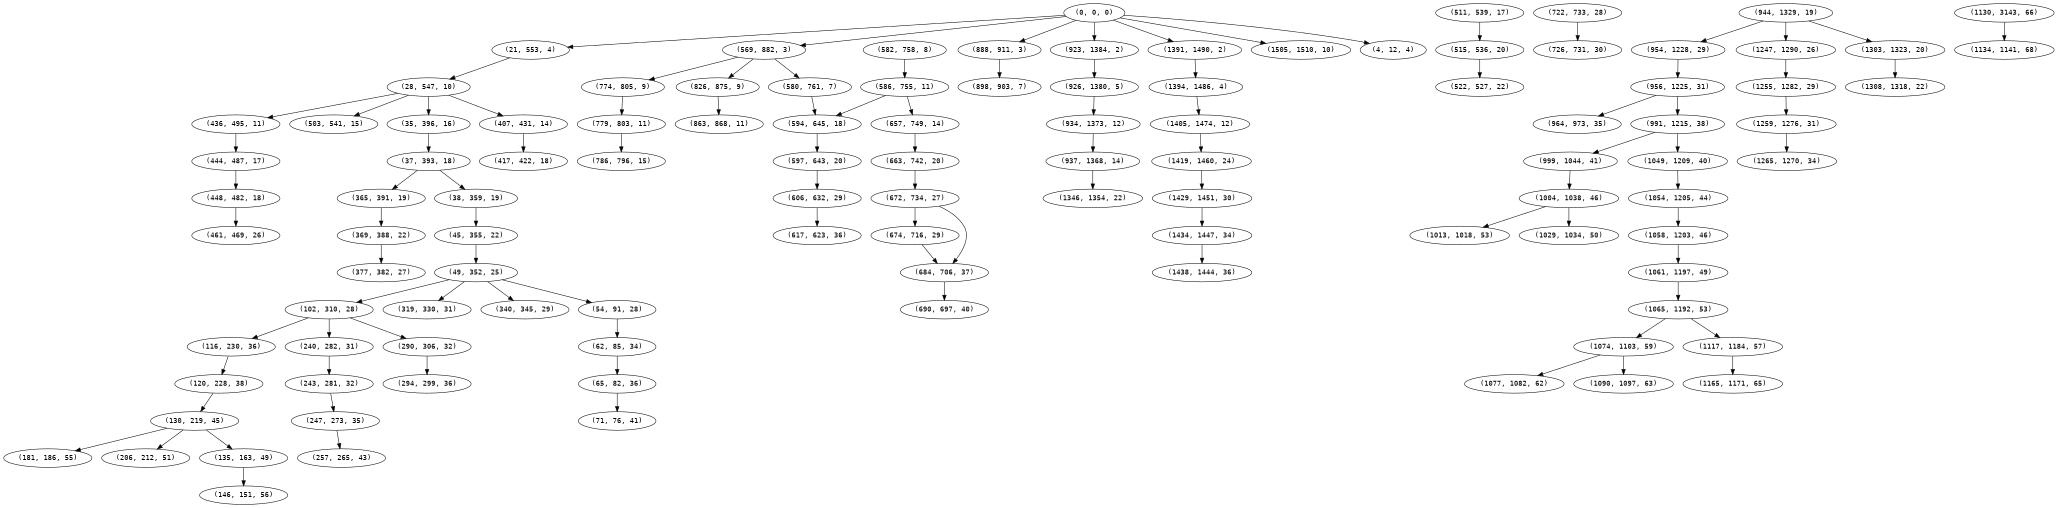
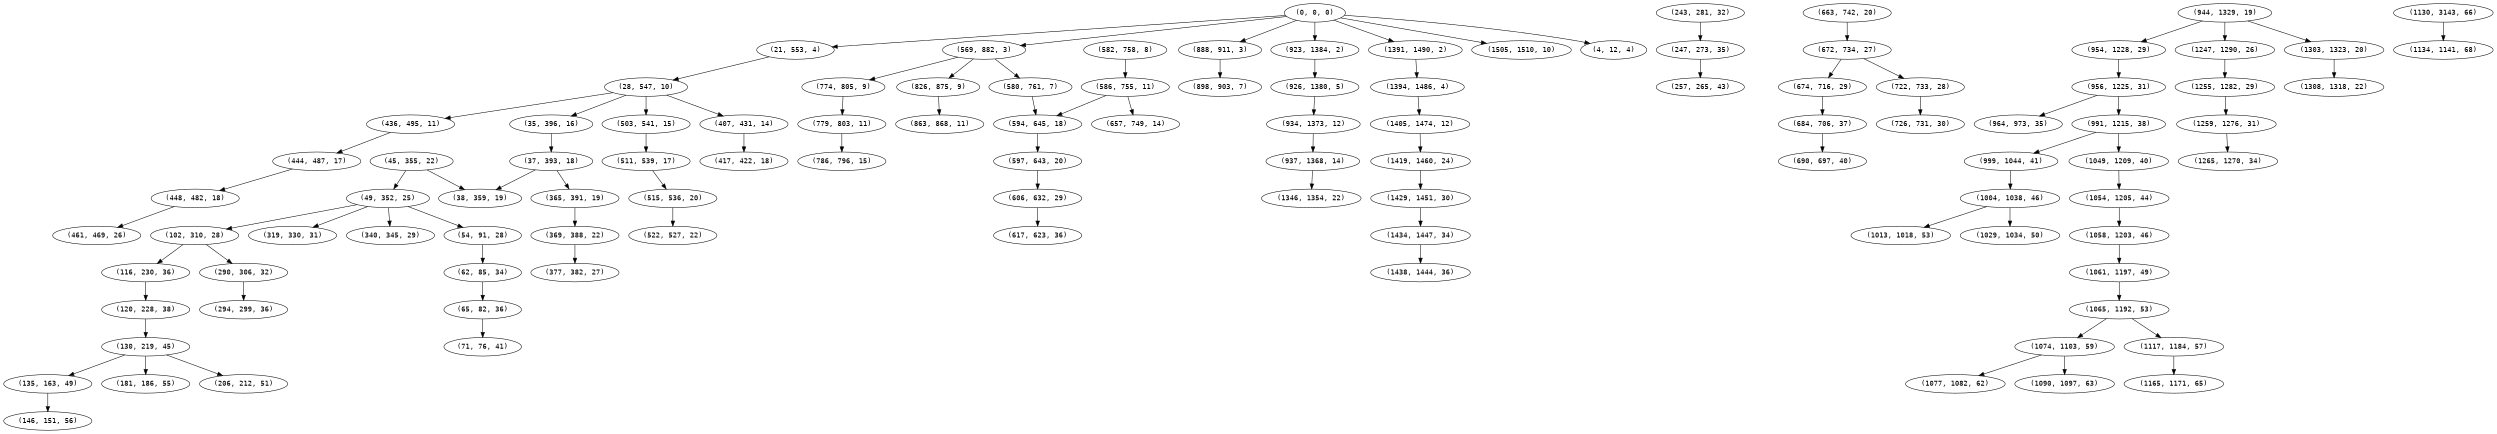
none -> (646, 140)
(915, 140) -> none
(476, 214) -> (444, 179)
(965, 228) -> (1881, 67)
(329, 347) -> none
